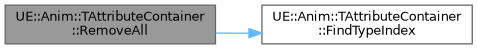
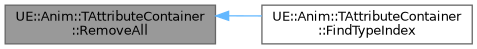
(232, 33) -> (245, 16)
